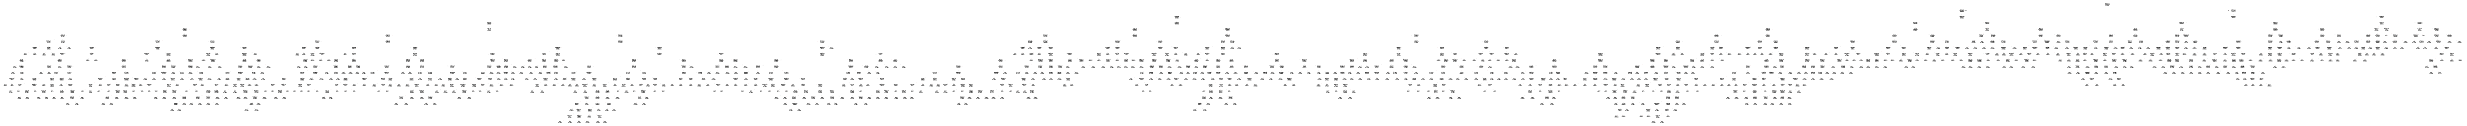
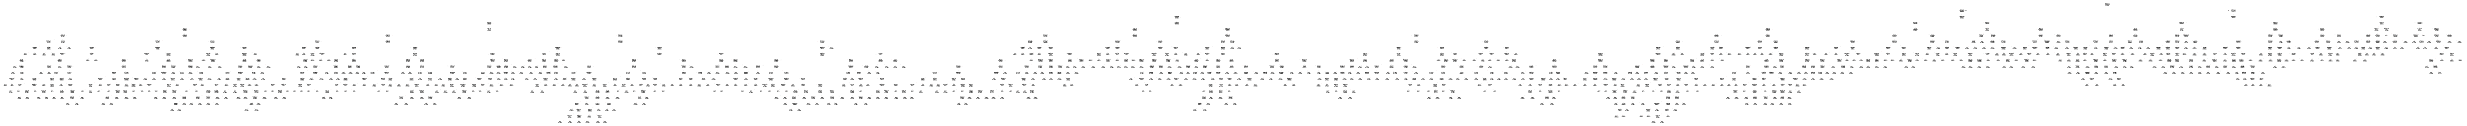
none -> (1075, 67)
